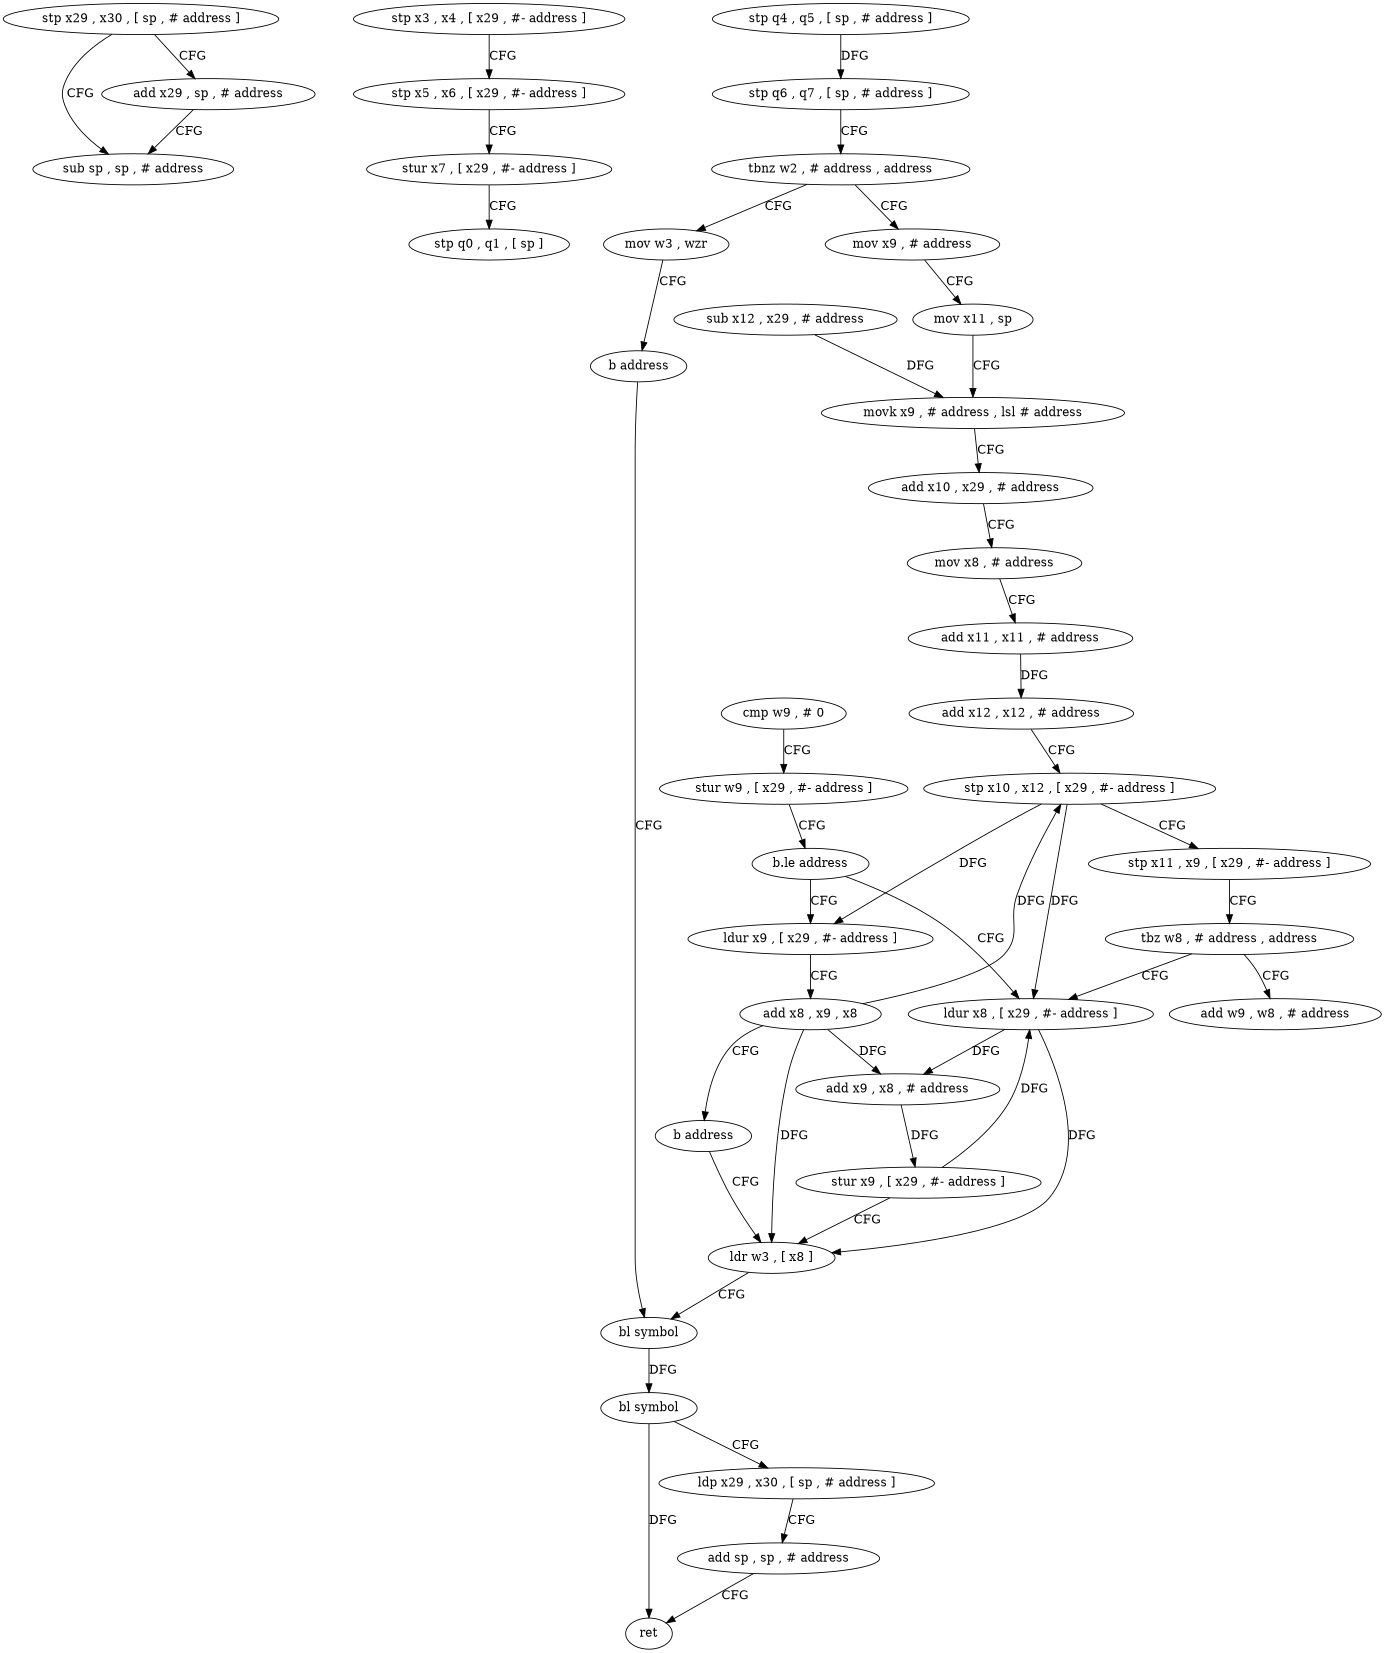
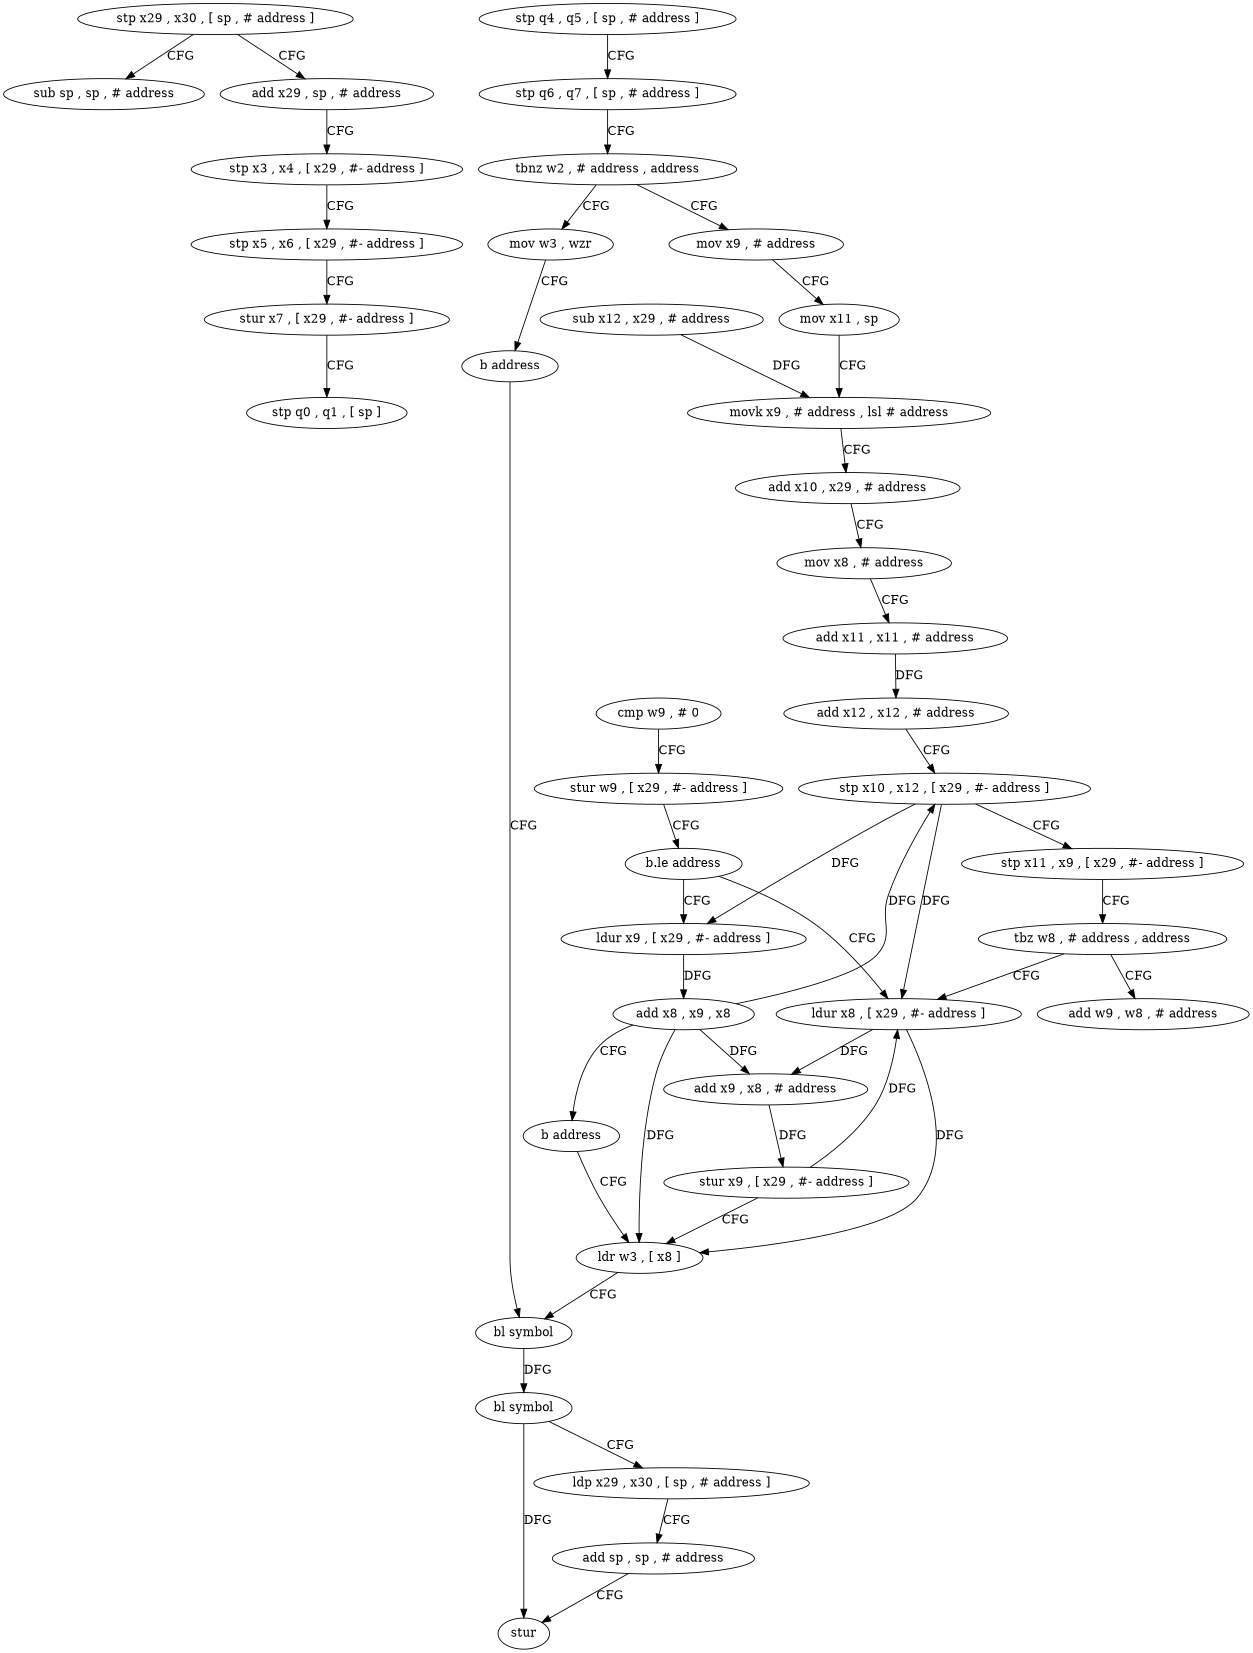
(855, 57) -> (621, 57)
(174, 129) -> (327, 127)
(824, 977) -> (698, 977)
(649, 1634) -> (524, 1634)
